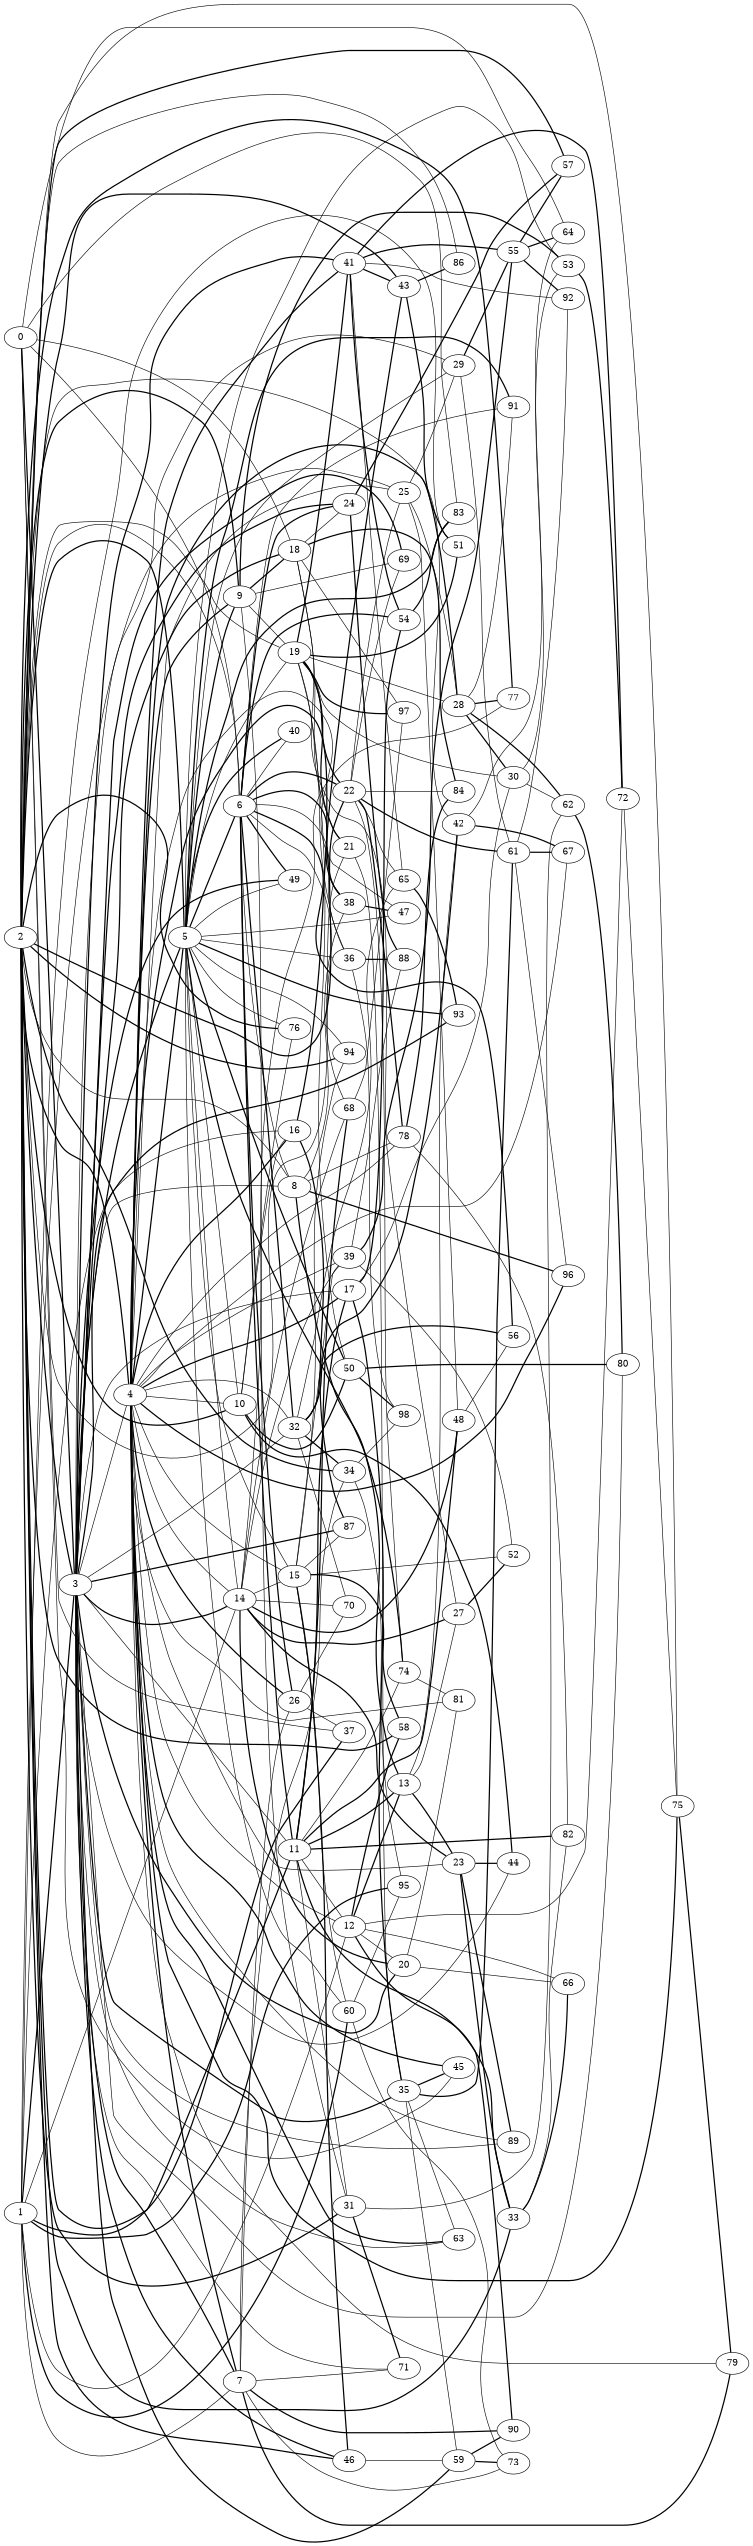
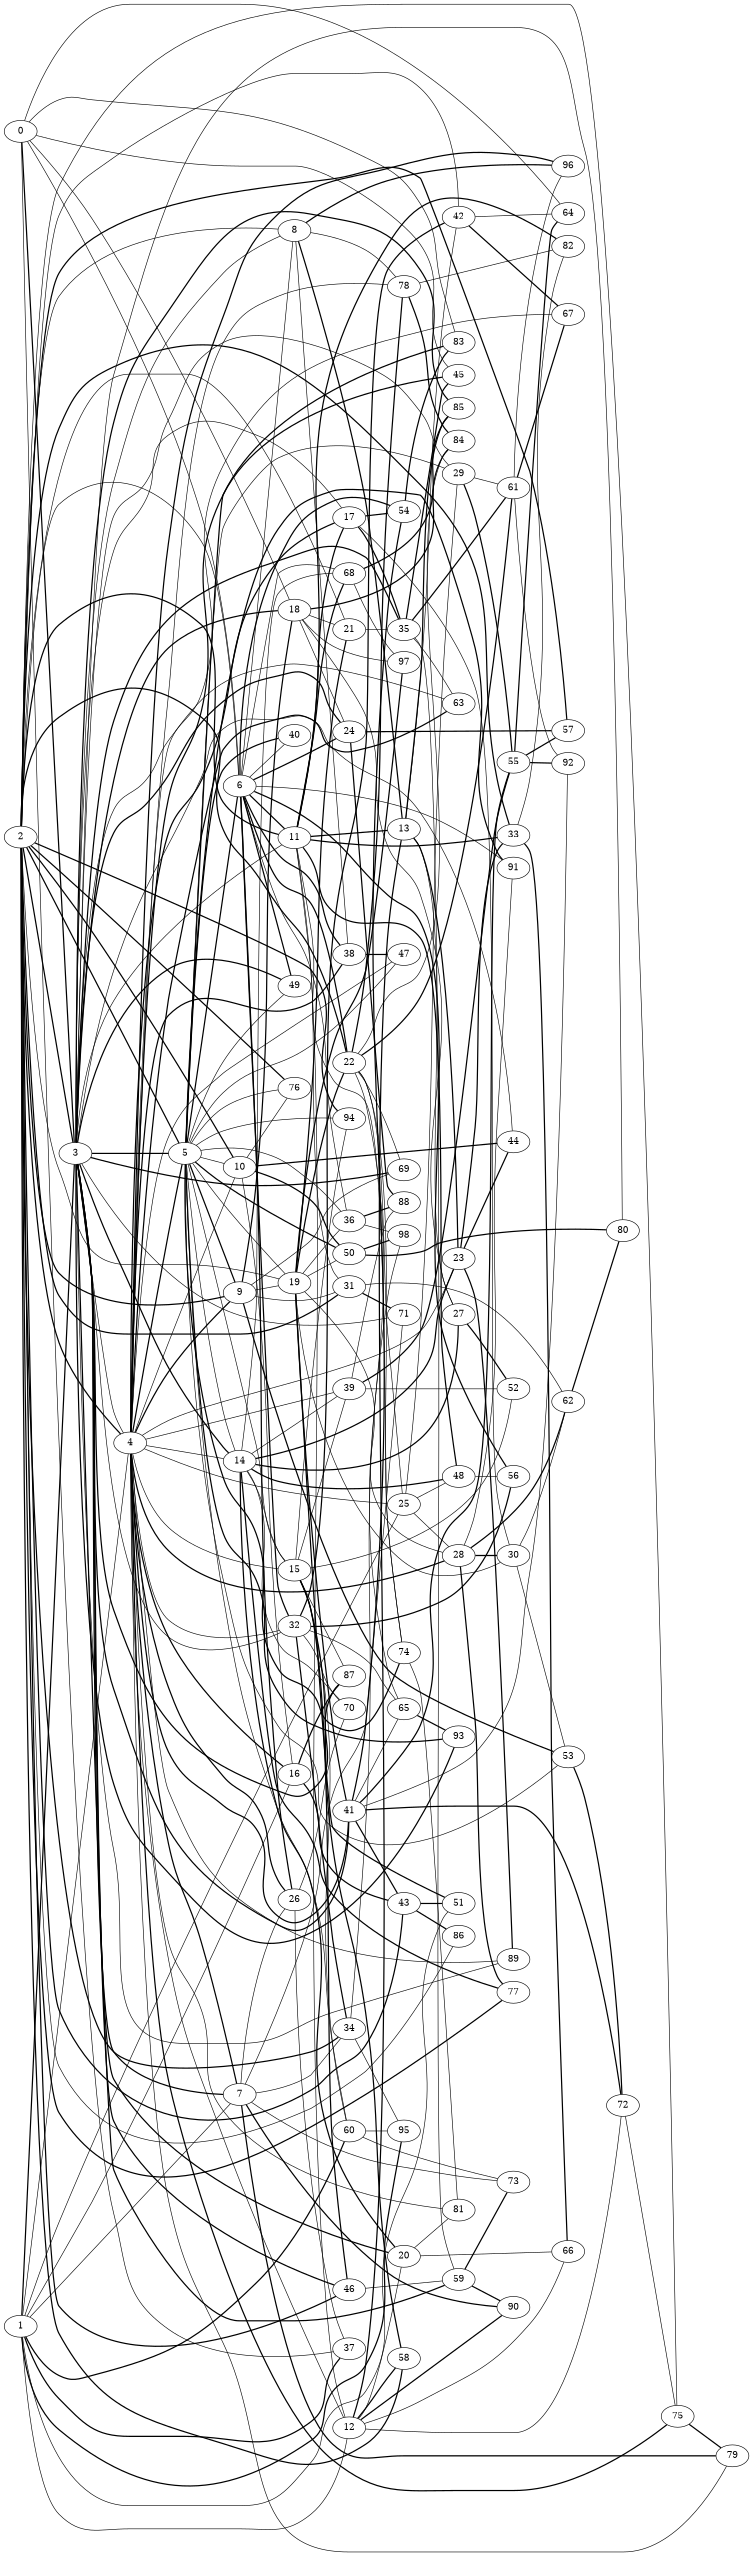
none -> (459, 408)
(271, 1058) -> (292, 1814)
(130, 1906) -> (75, 1885)
